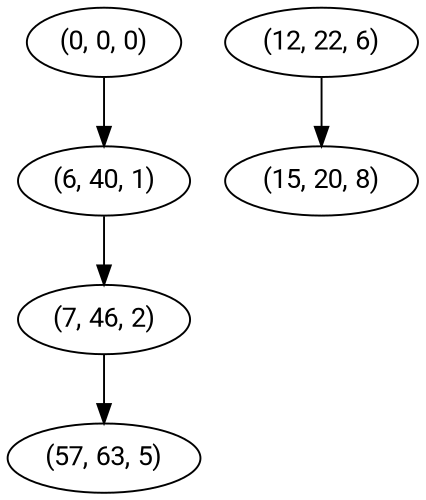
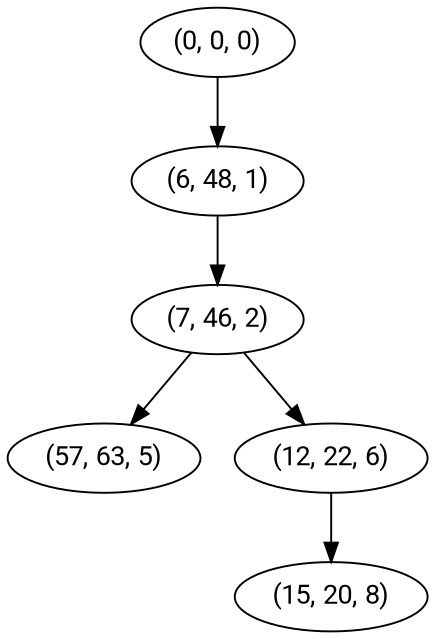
(104, 181) -> (218, 181)
none -> (268, 381)
